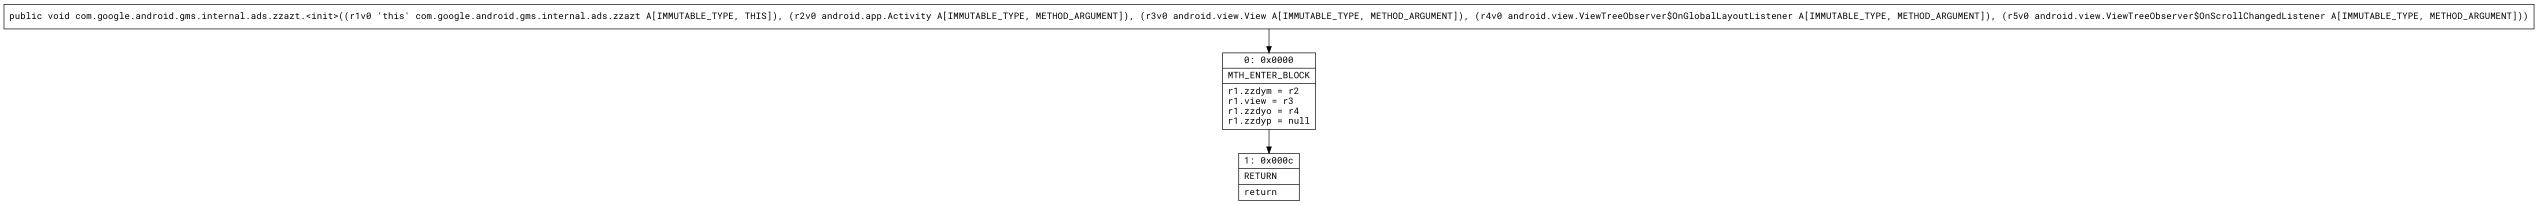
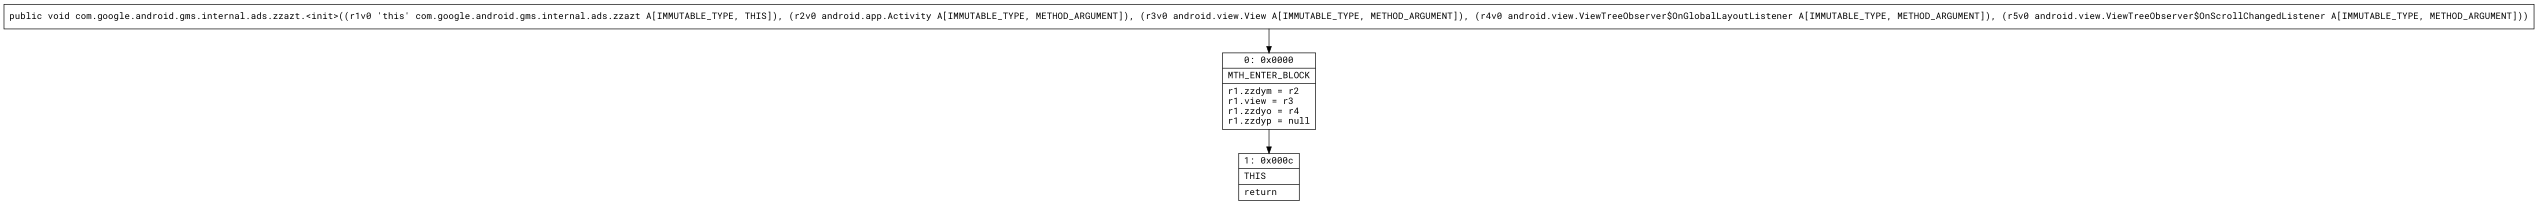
(1261, 176) -> (1255, 176)
